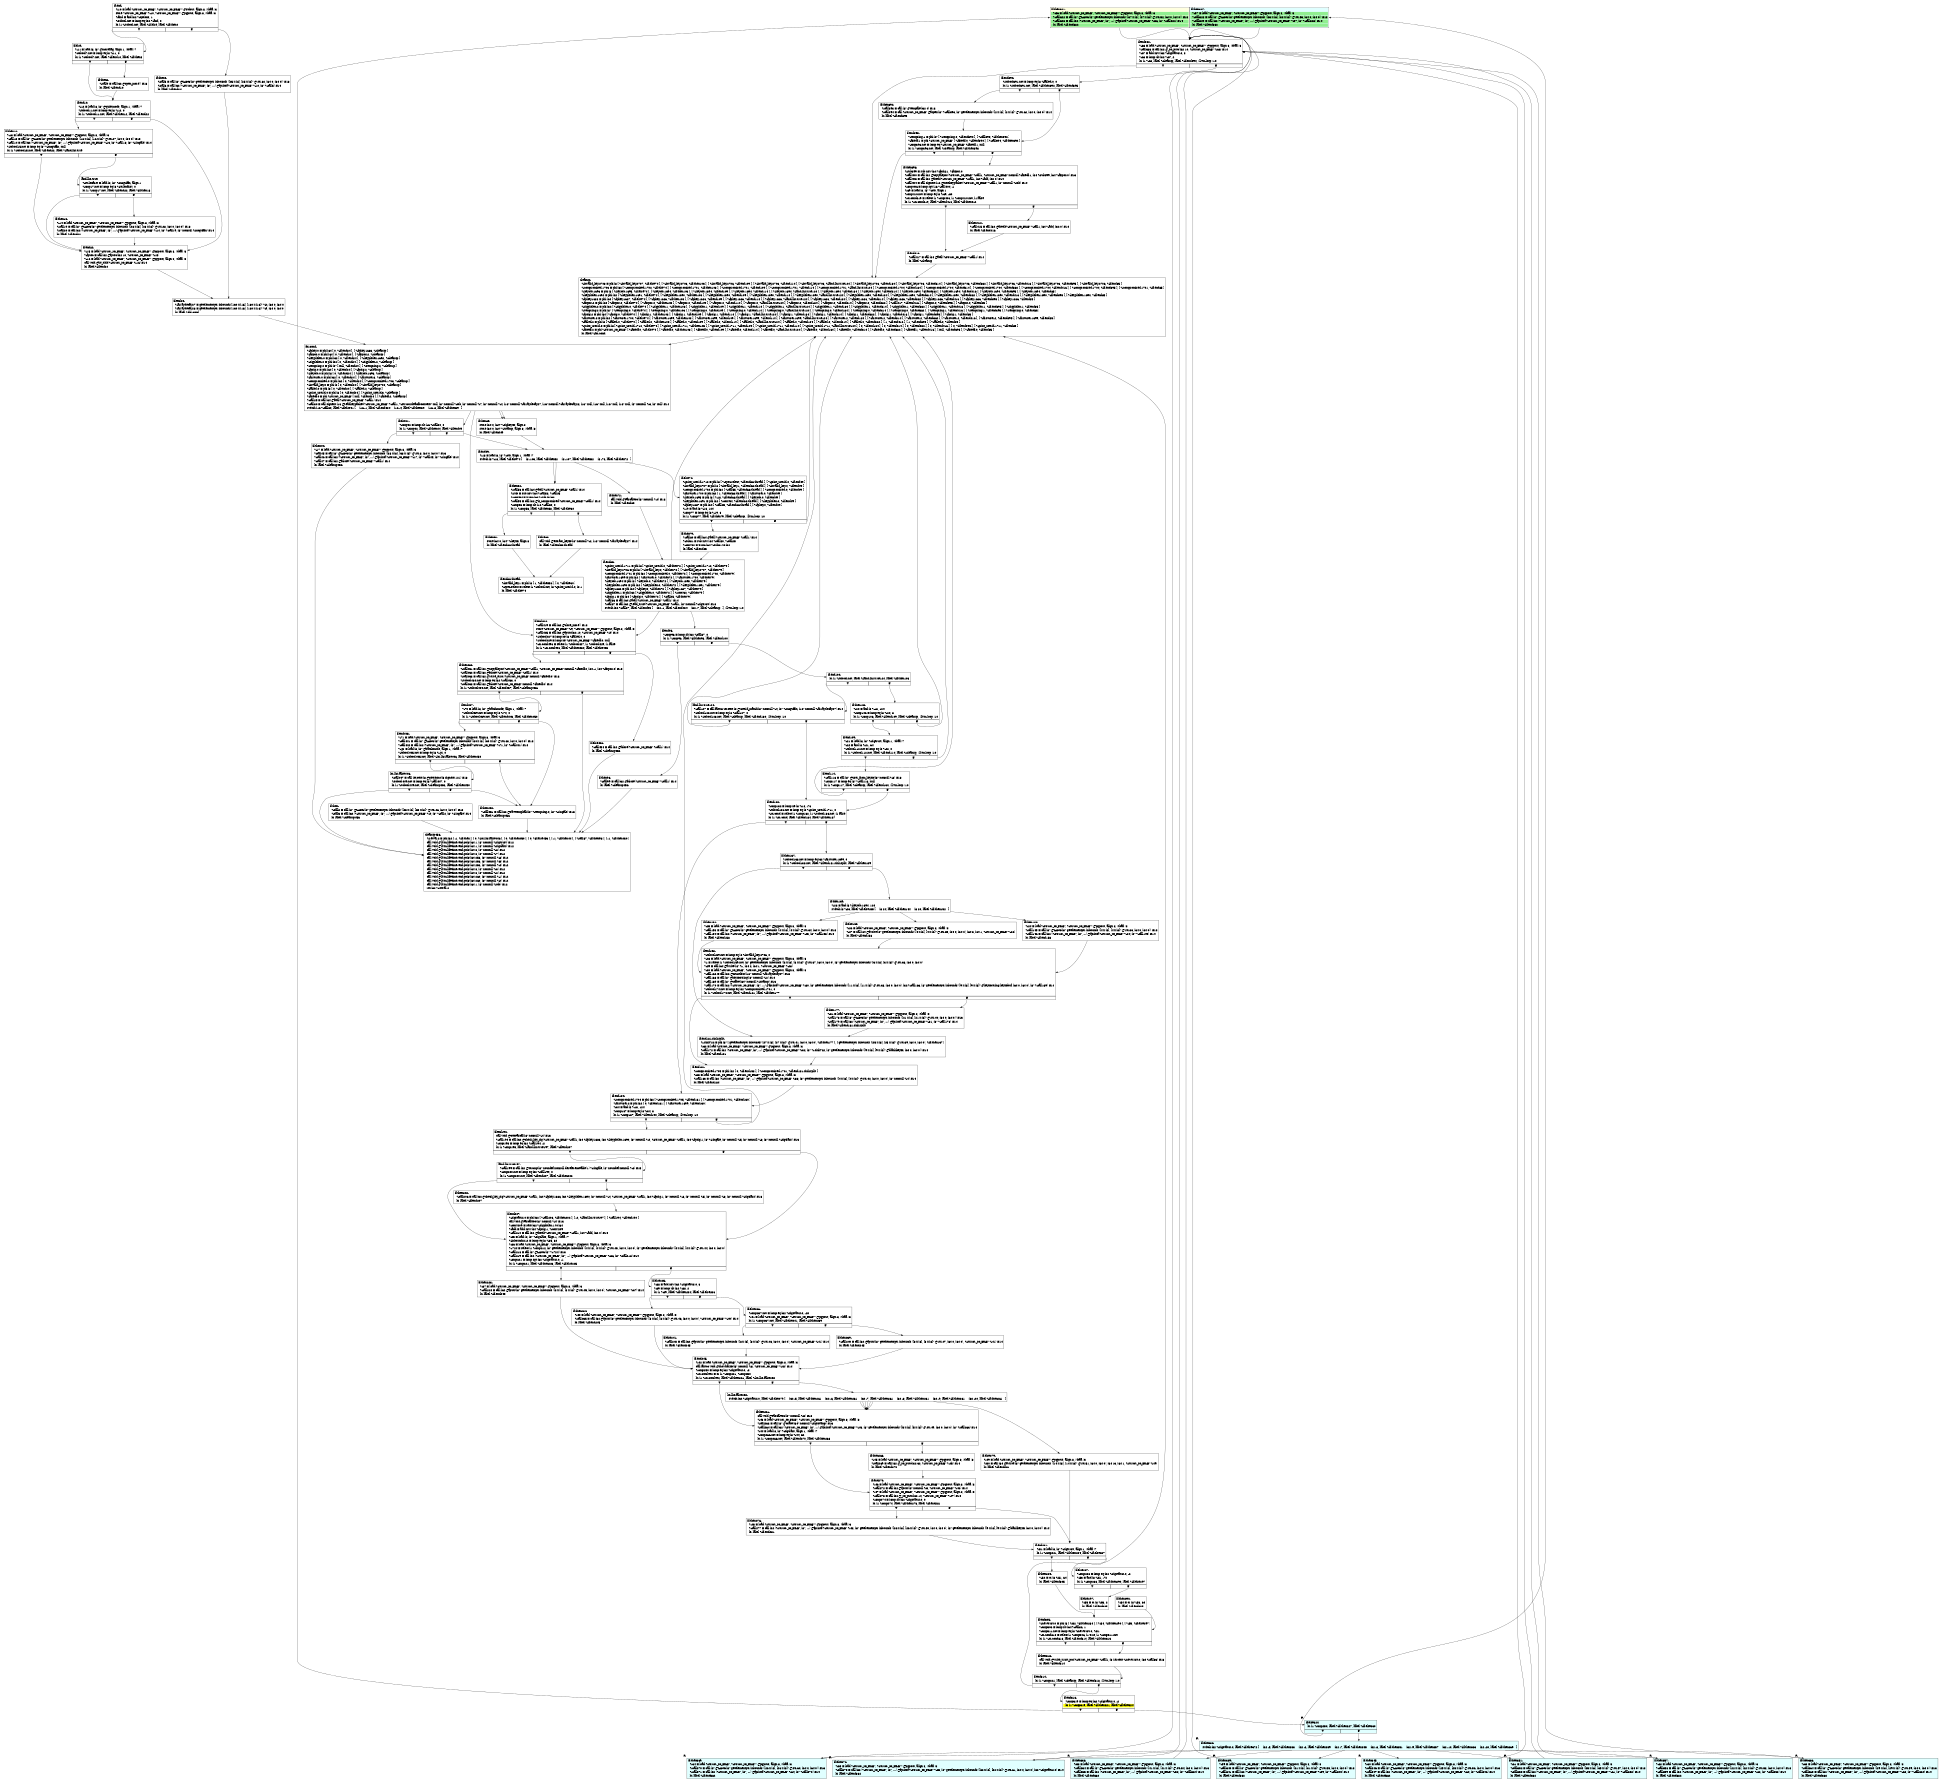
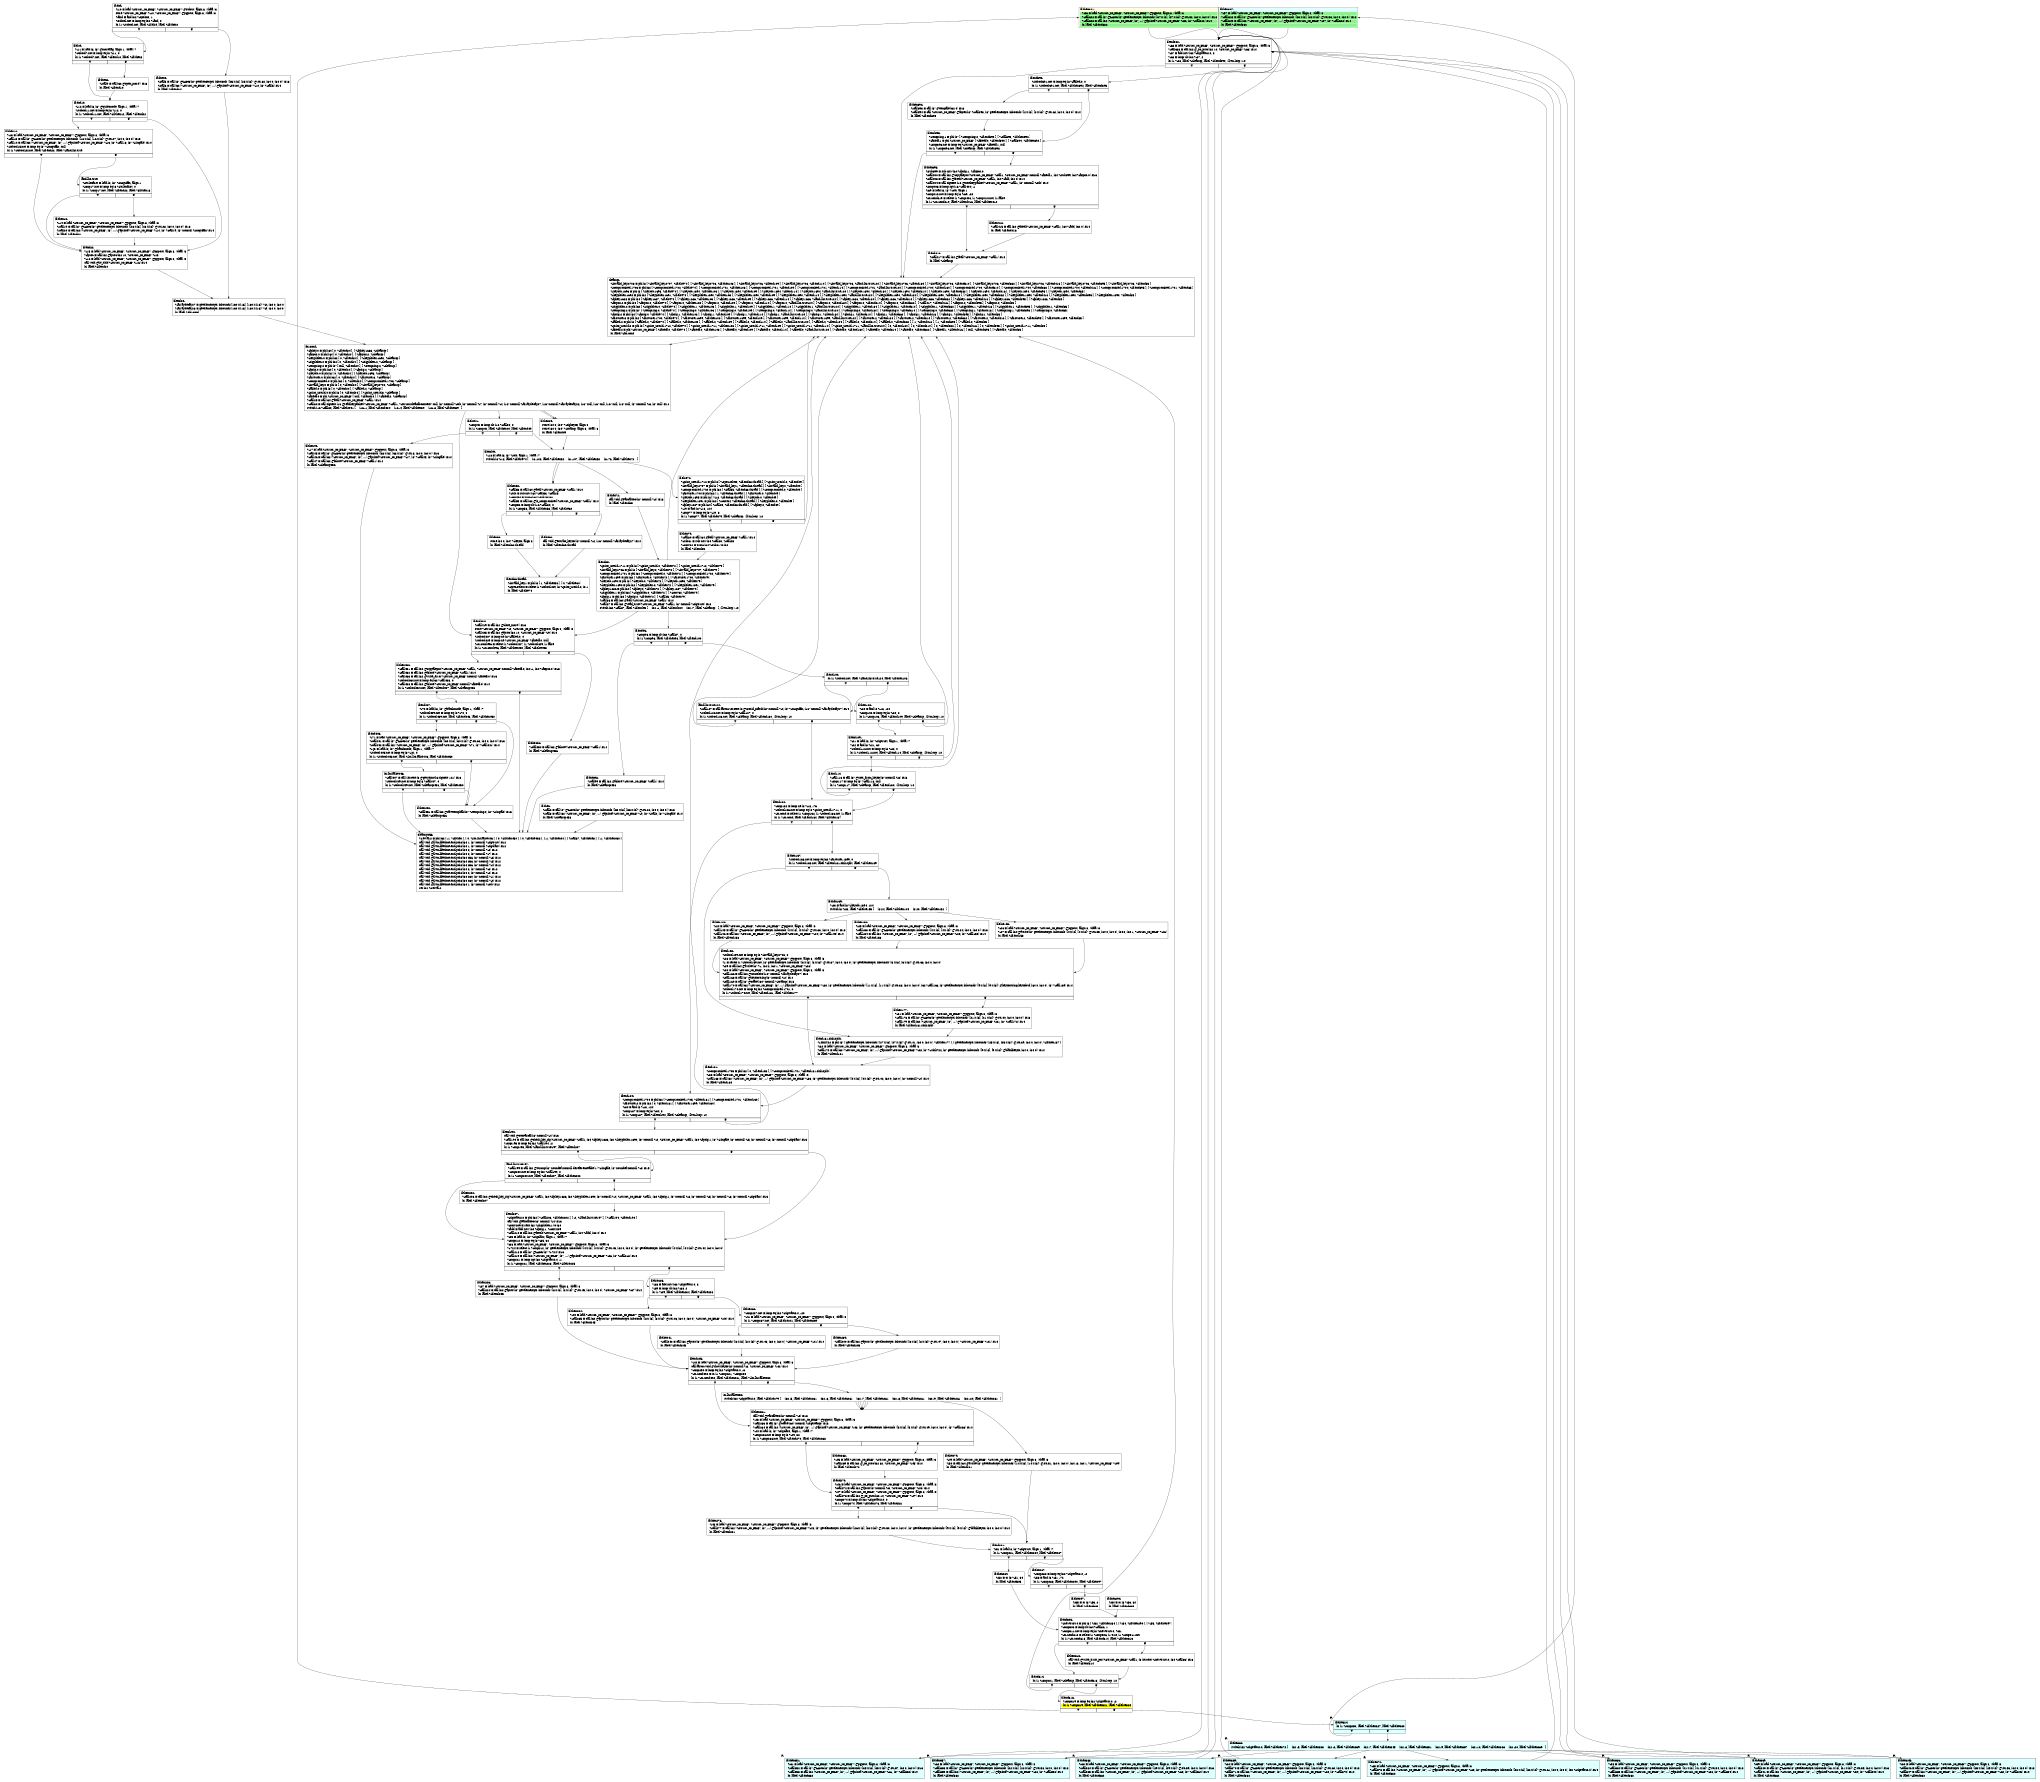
(532, 1241) -> (527, 1241)
none -> (1059, 1661)
